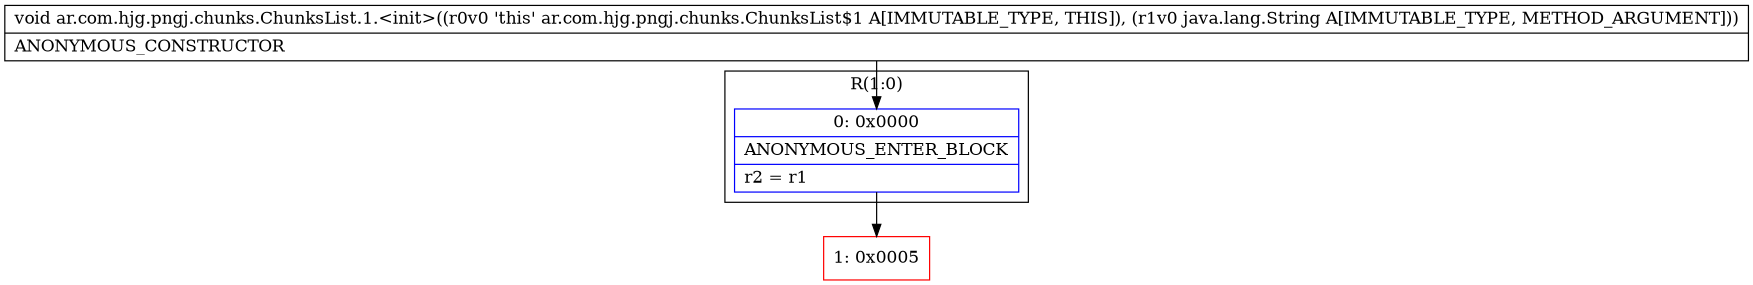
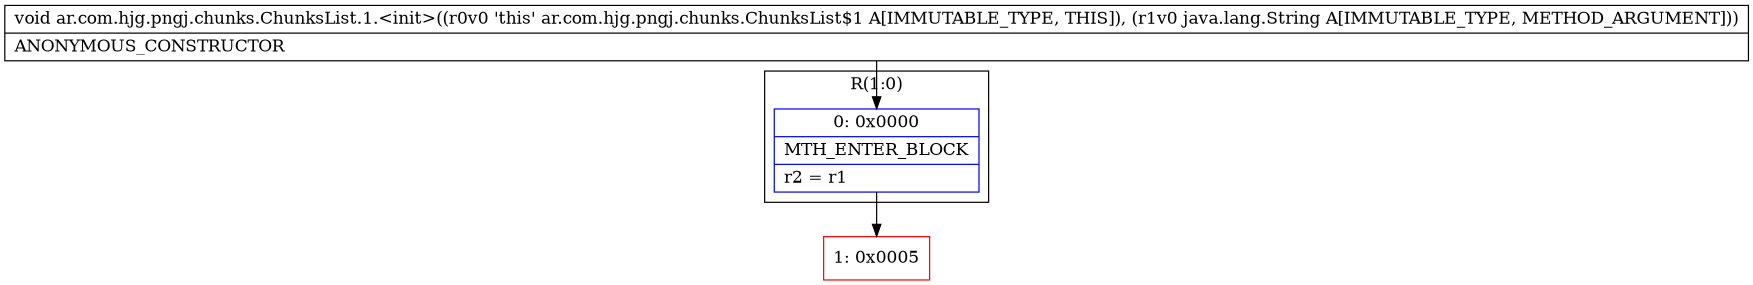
(877, 150) -> (877, 150)
